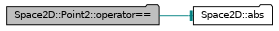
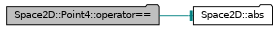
(83, 16) -> (83, 16)
